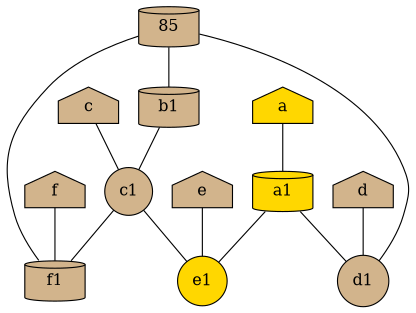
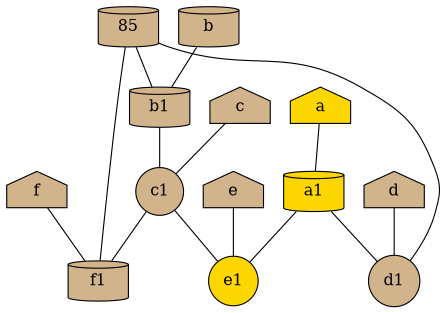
none -> (209, 27)
